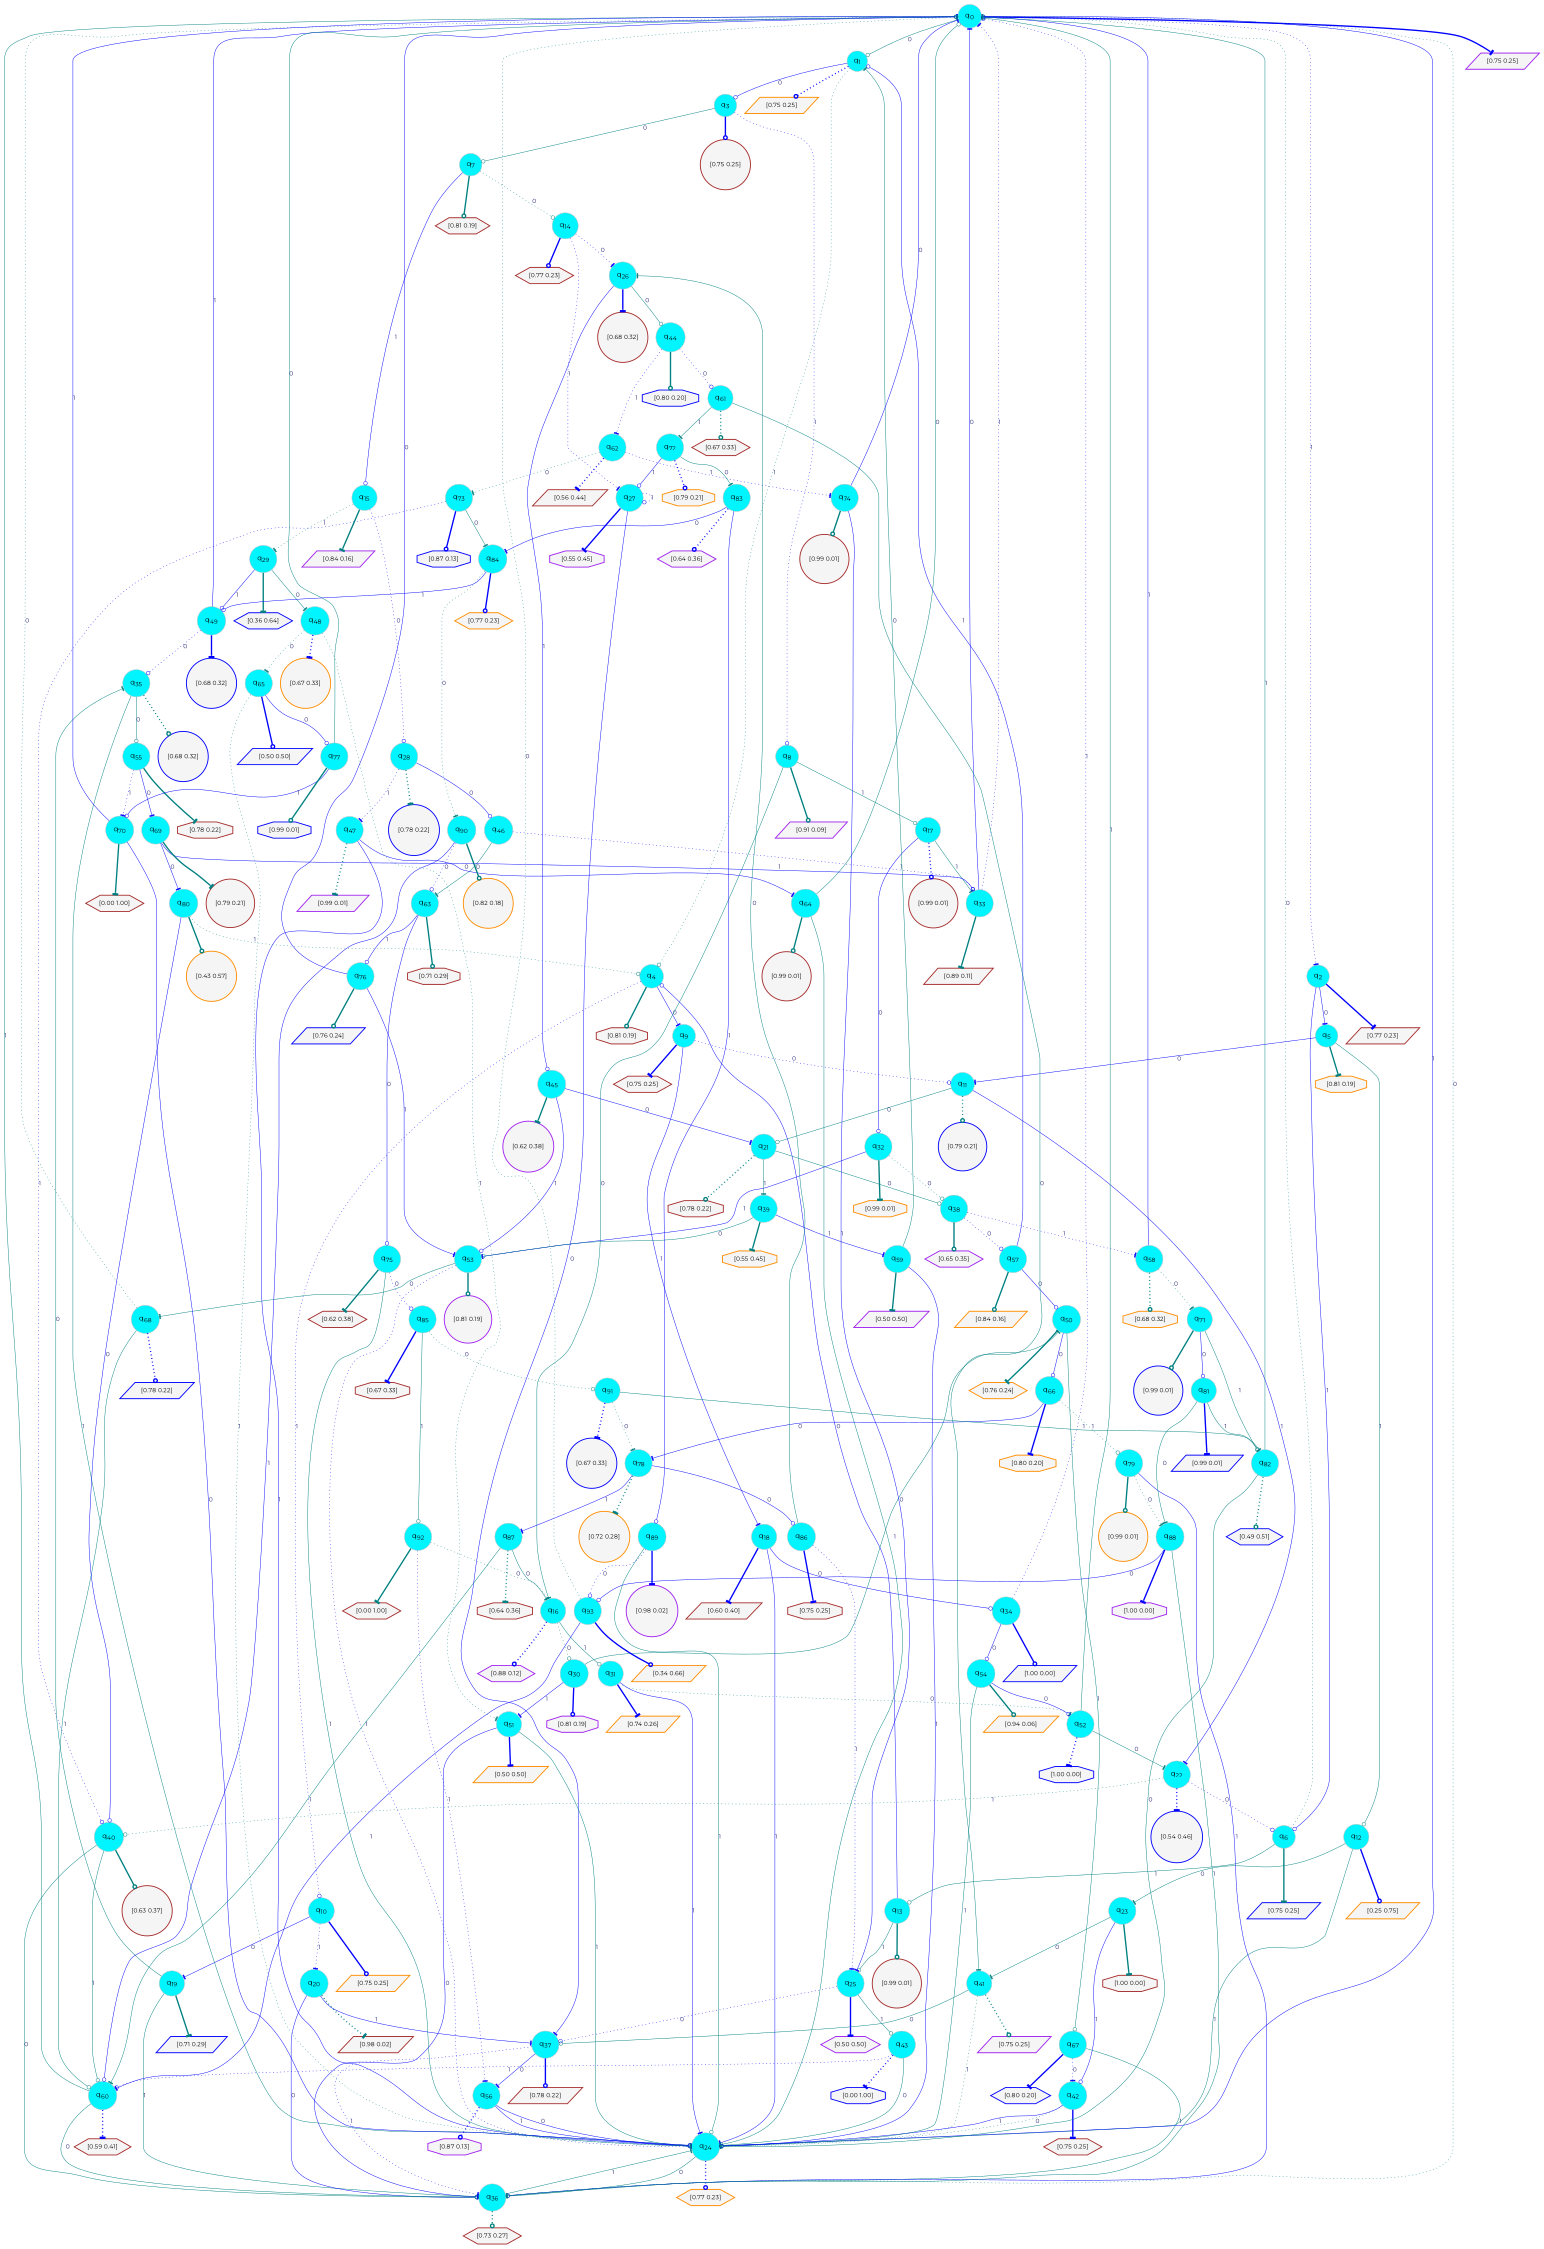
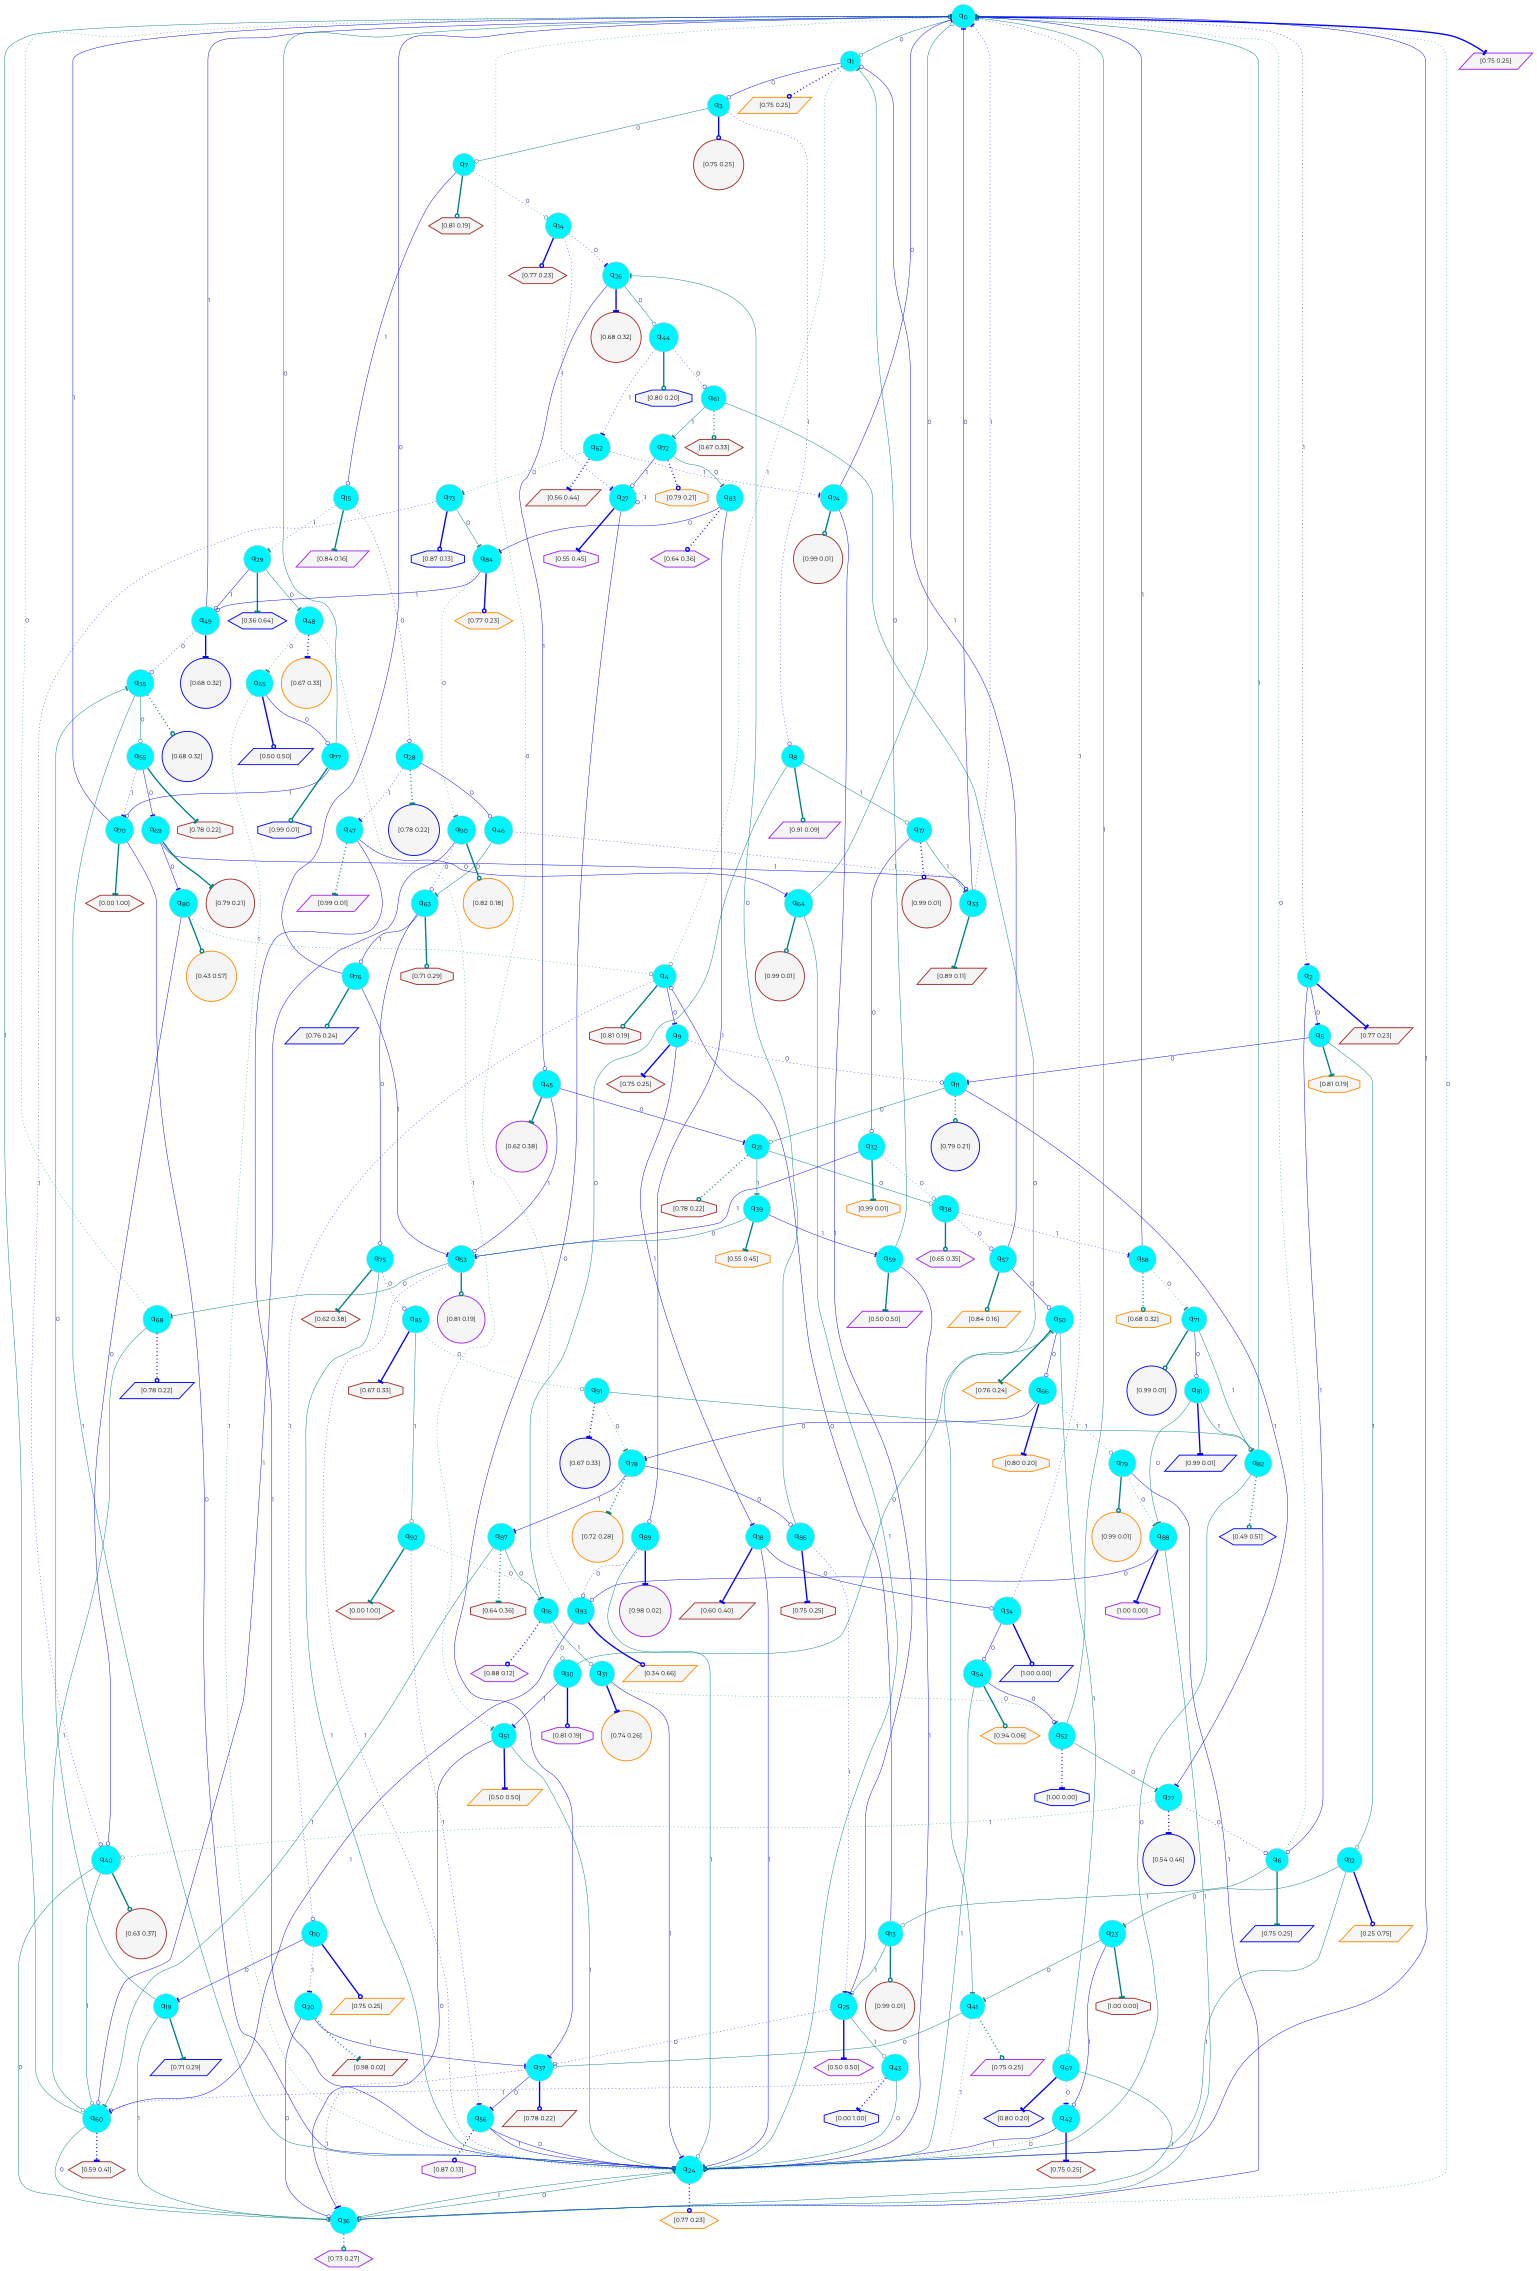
(643, 1724) -> (626, 1736)
(1021, 1724) -> (1010, 1736)
(492, 2236) -> (344, 2259)
